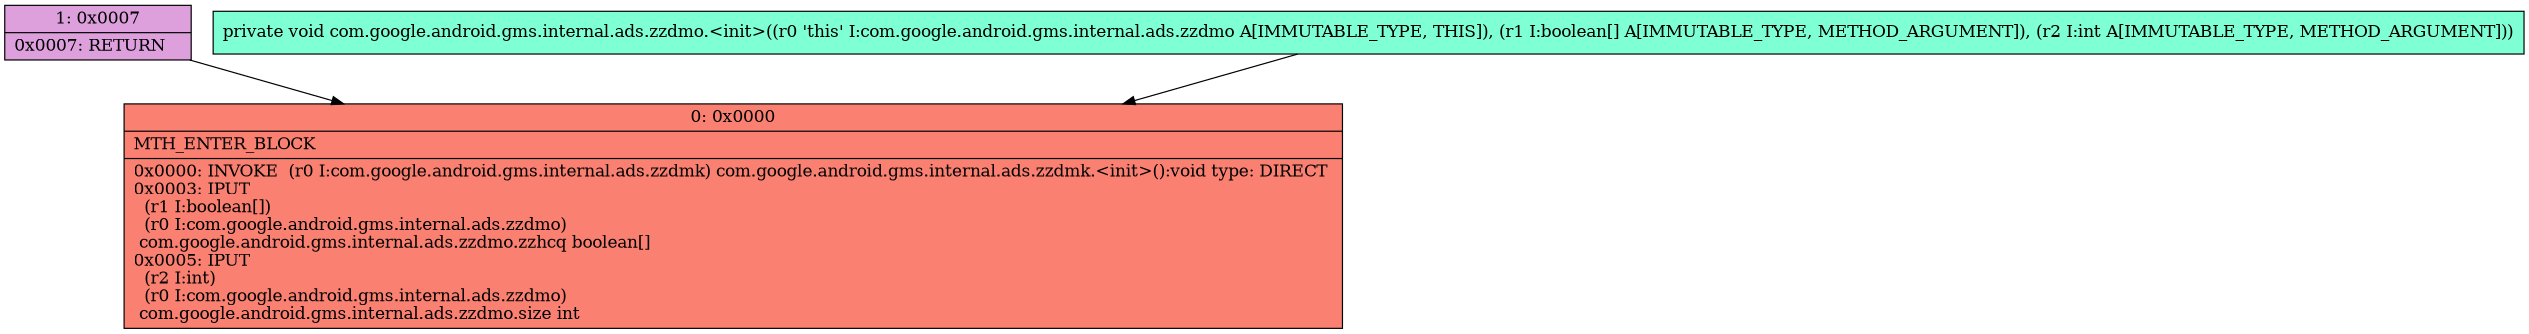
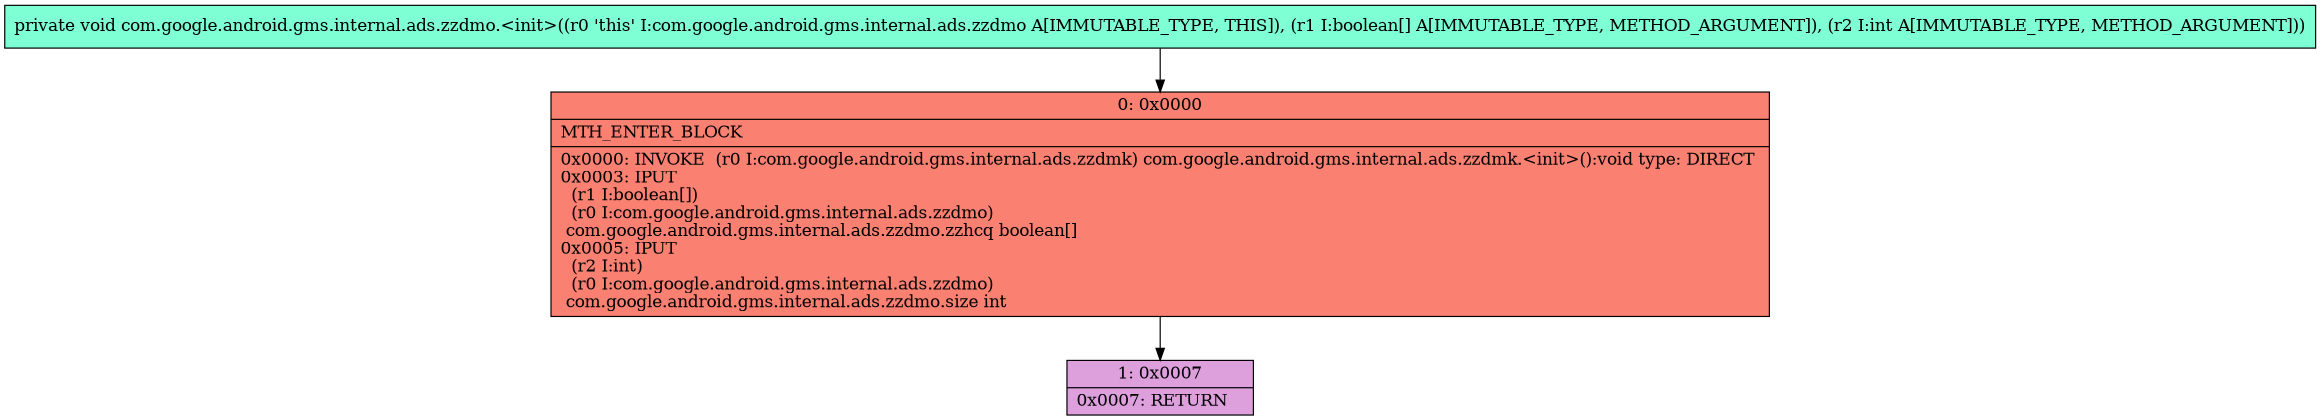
(261, 80) -> (1160, 332)
